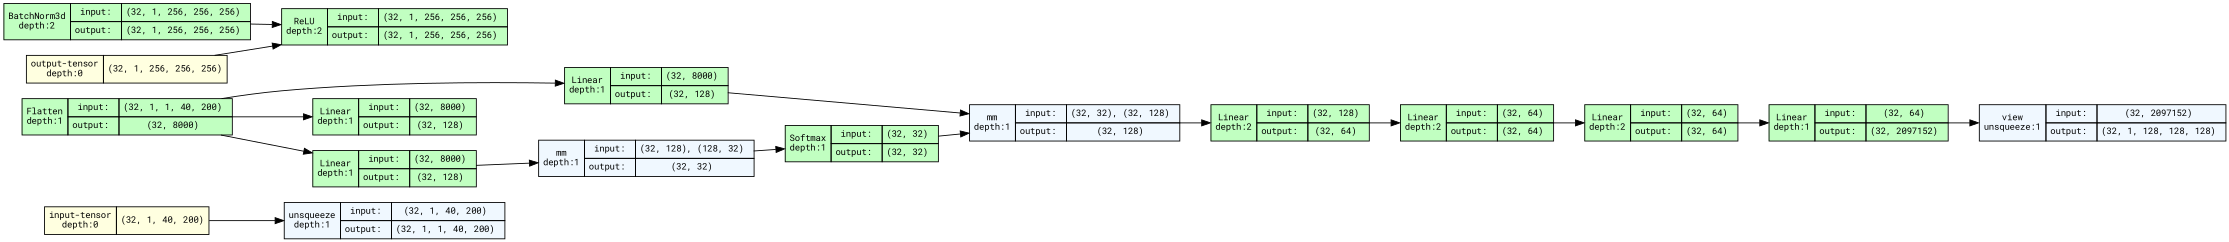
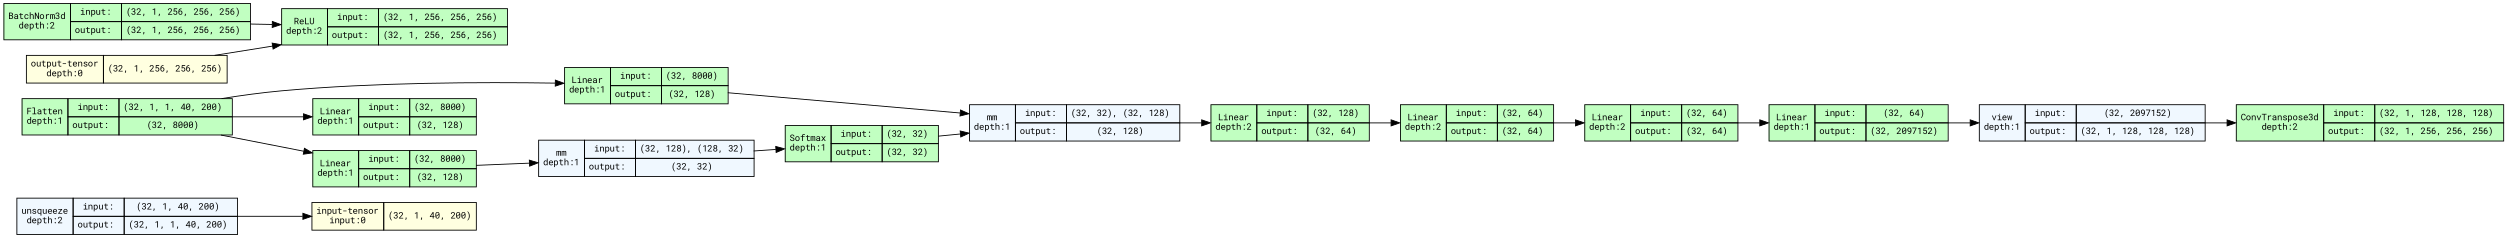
none -> (2370, 123)
(2013, 127) -> (2002, 127)
(242, 221) -> (270, 216)
(80, 225) -> (348, 221)
(312, 225) -> (45, 221)
